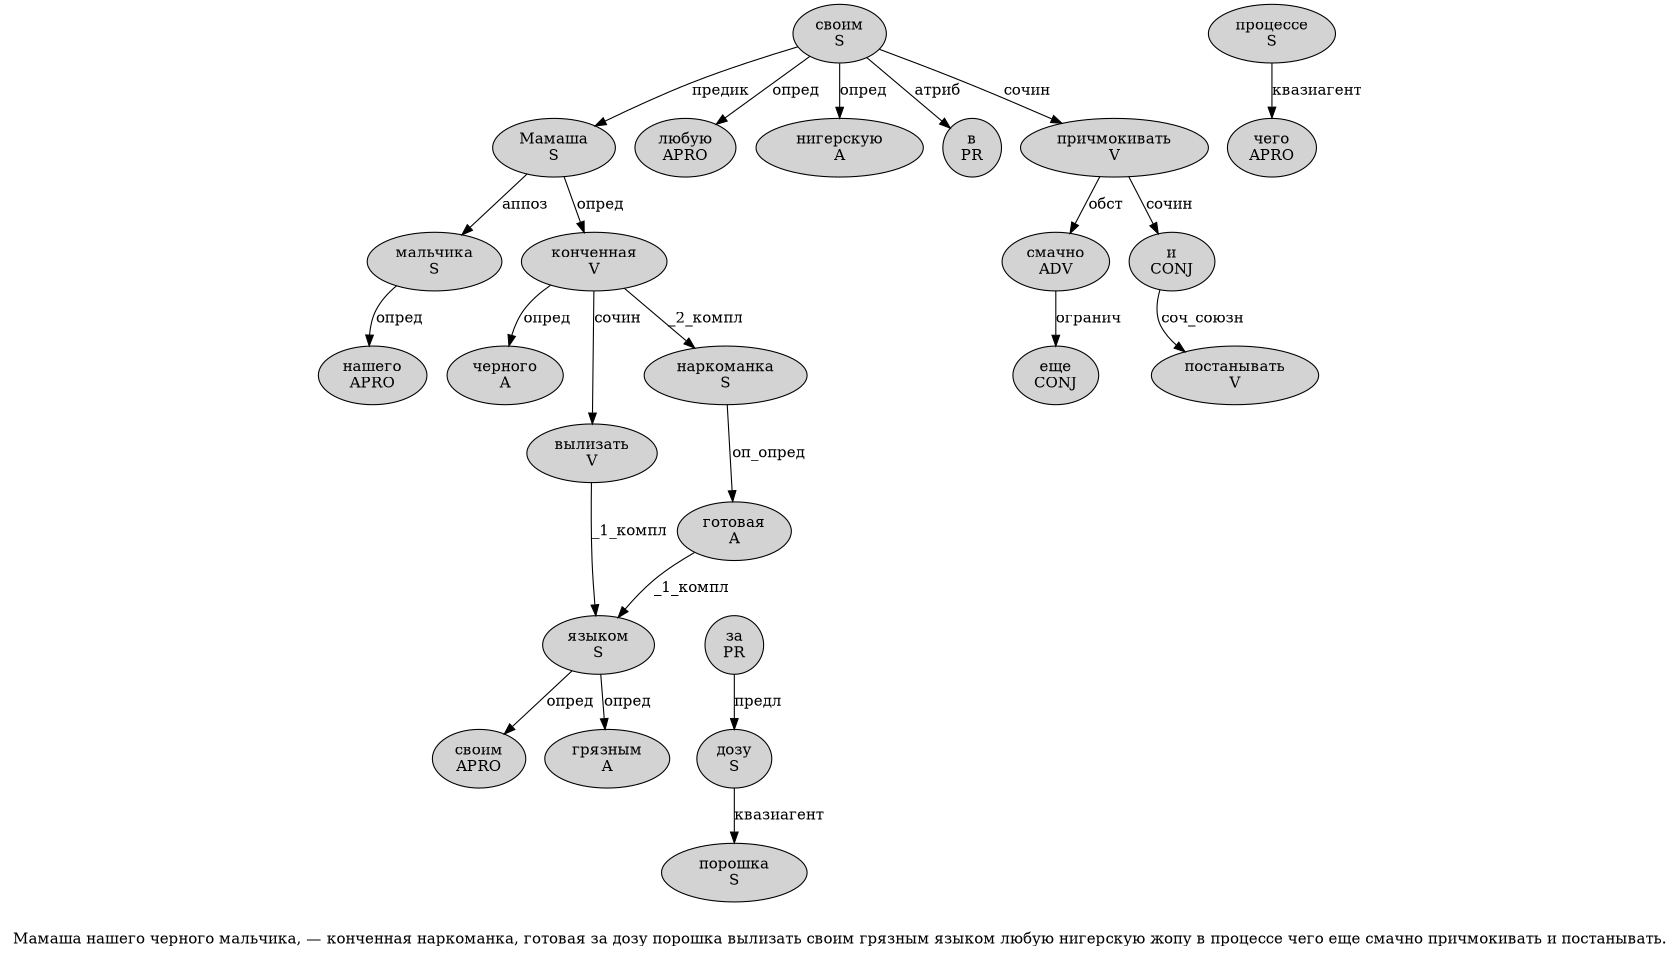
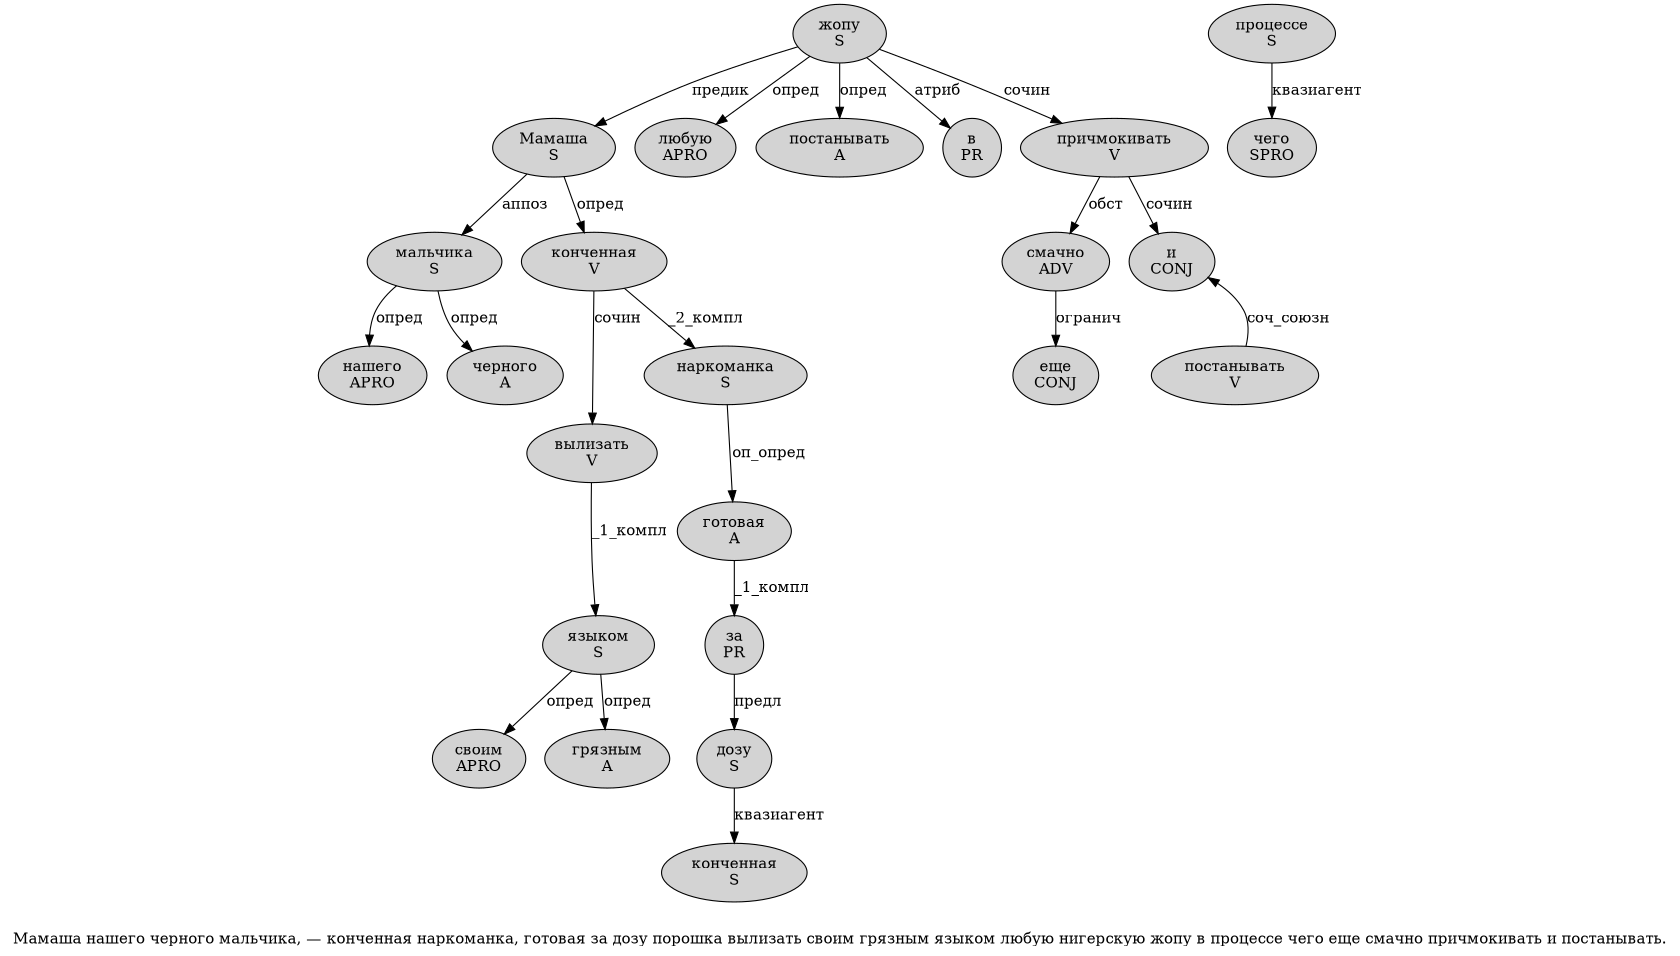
(840, 34) -> (840, 34)
(840, 148) -> (840, 148)
(1272, 148) -> (1272, 148)
(526, 307) -> (447, 319)
(1159, 320) -> (1243, 310)
(657, 577) -> (734, 582)
(734, 873) -> (734, 873)
